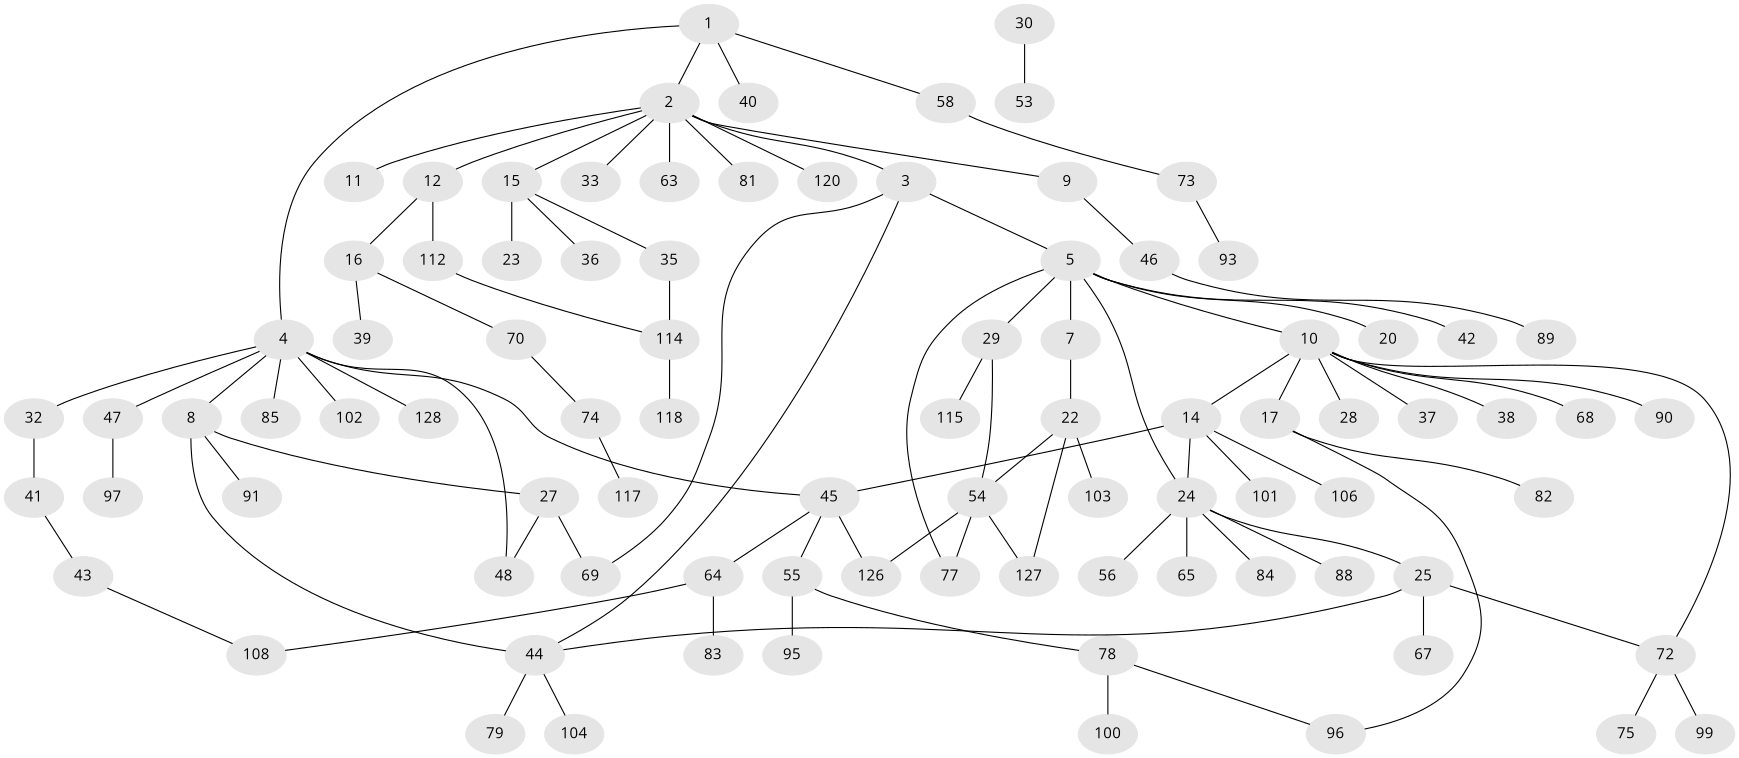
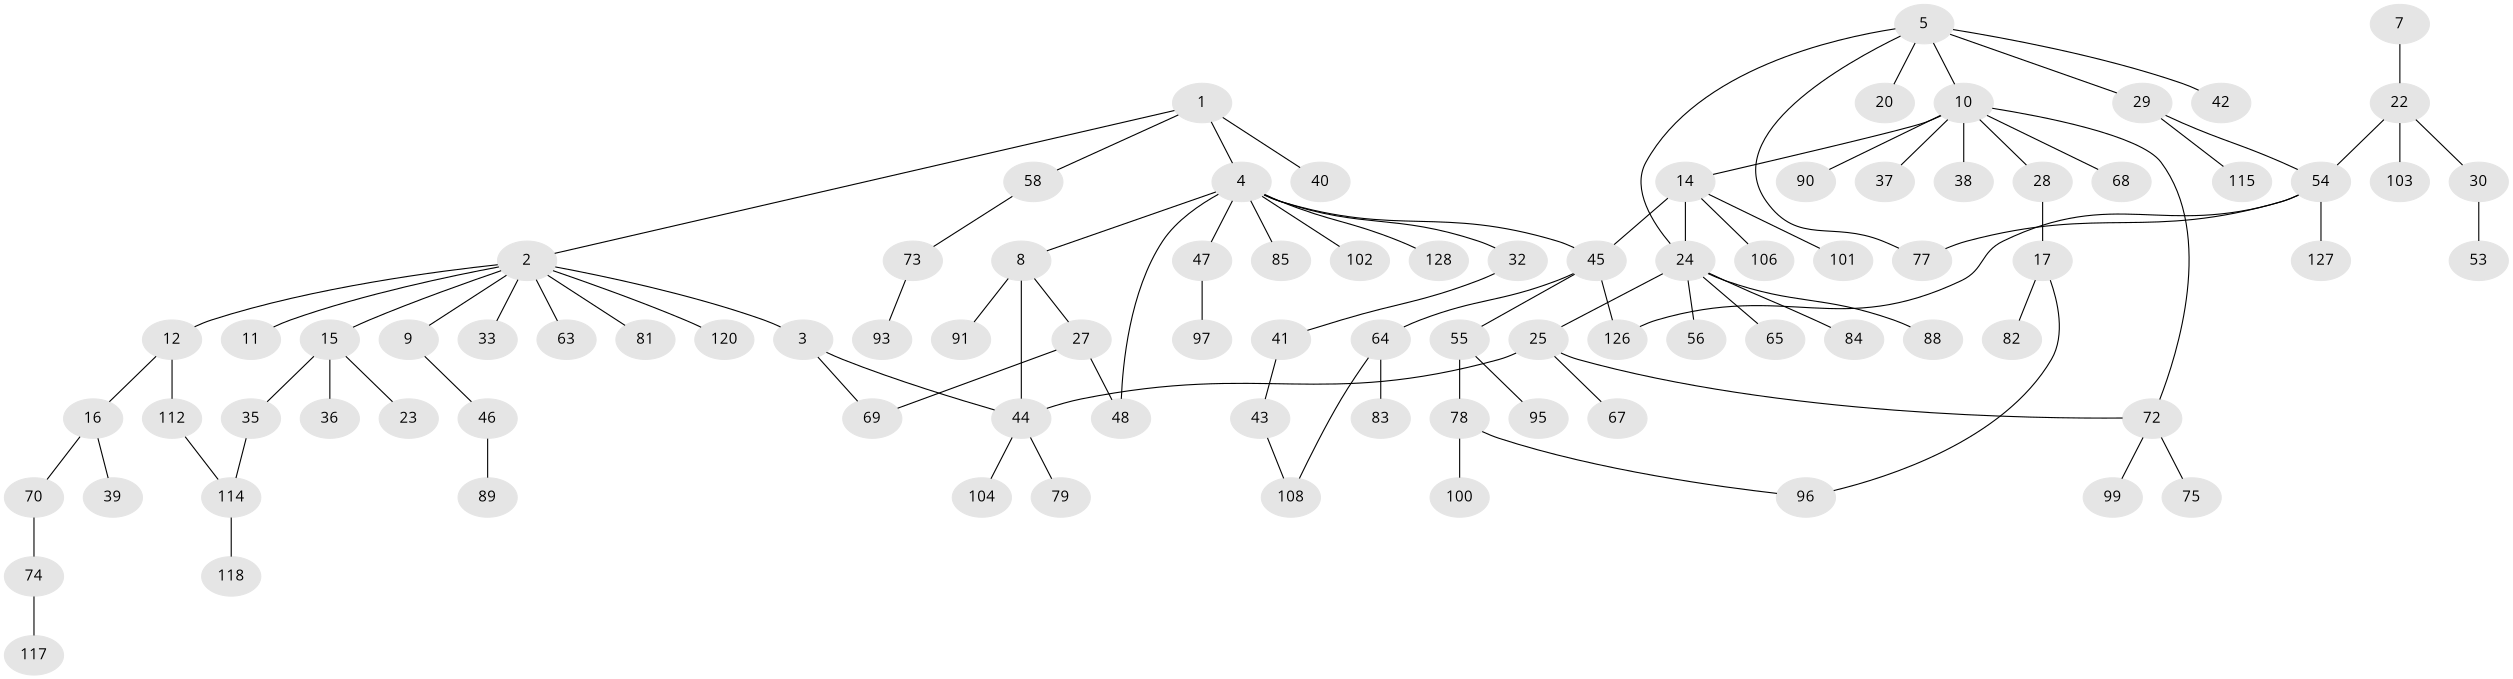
(988, 221) -> none
(1071, 300) -> none
(1290, 379) -> (2043, 218)
(1050, 498) -> (2439, 142)
